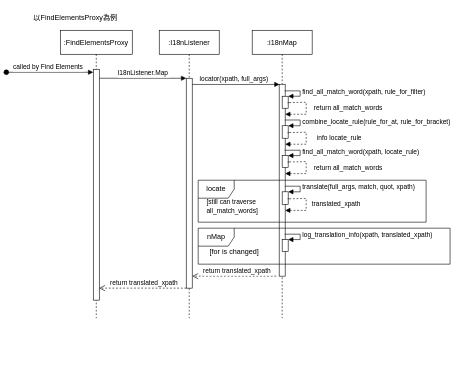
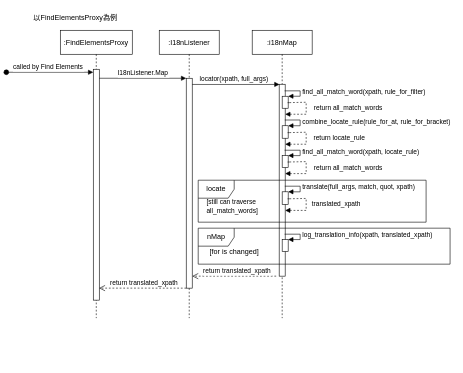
(340, 138) -> (340, 138)
